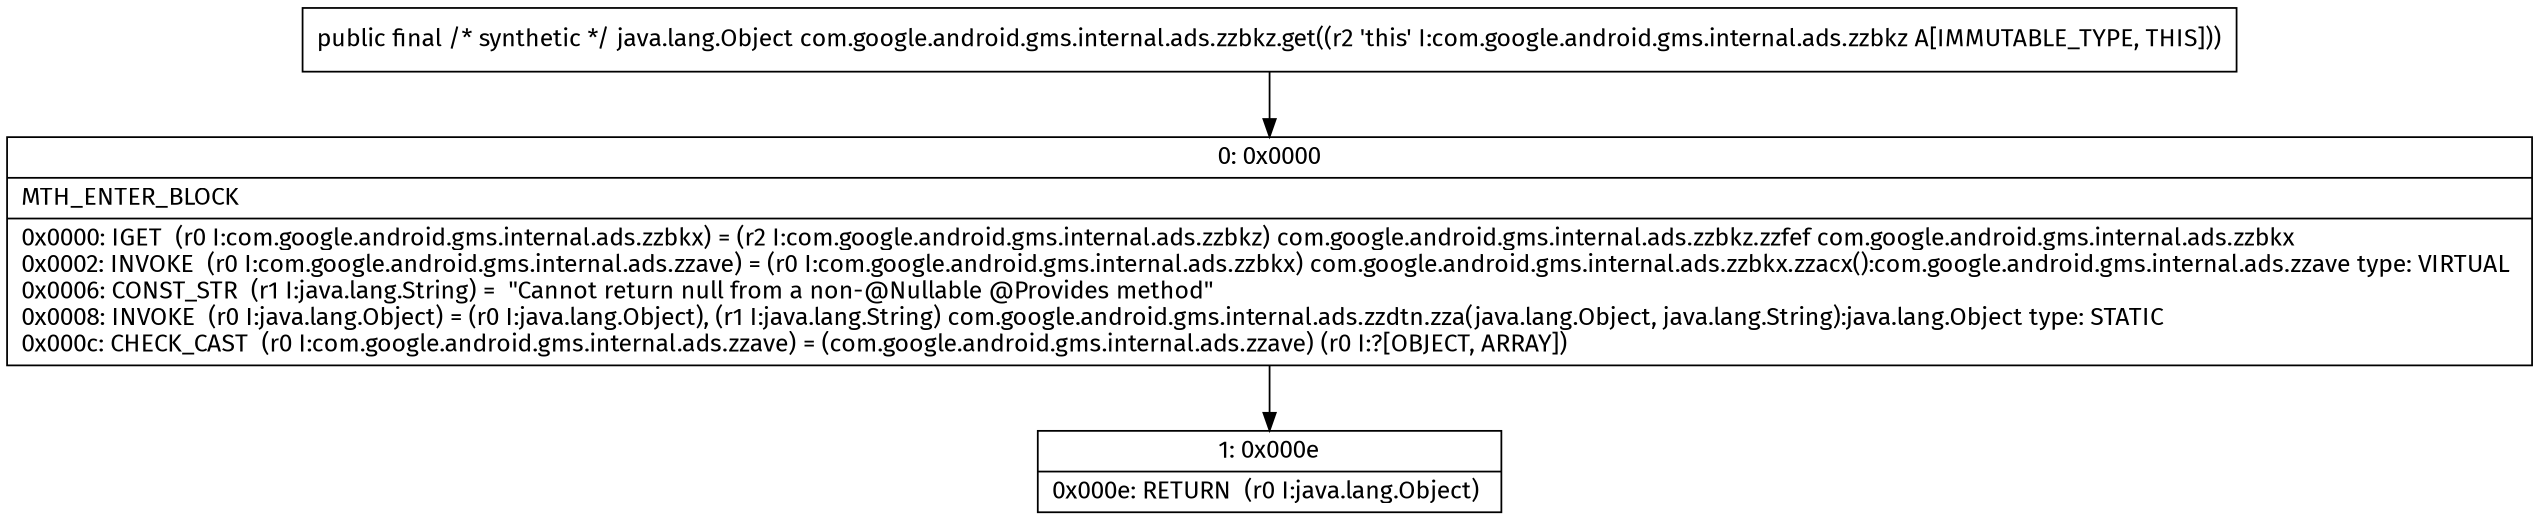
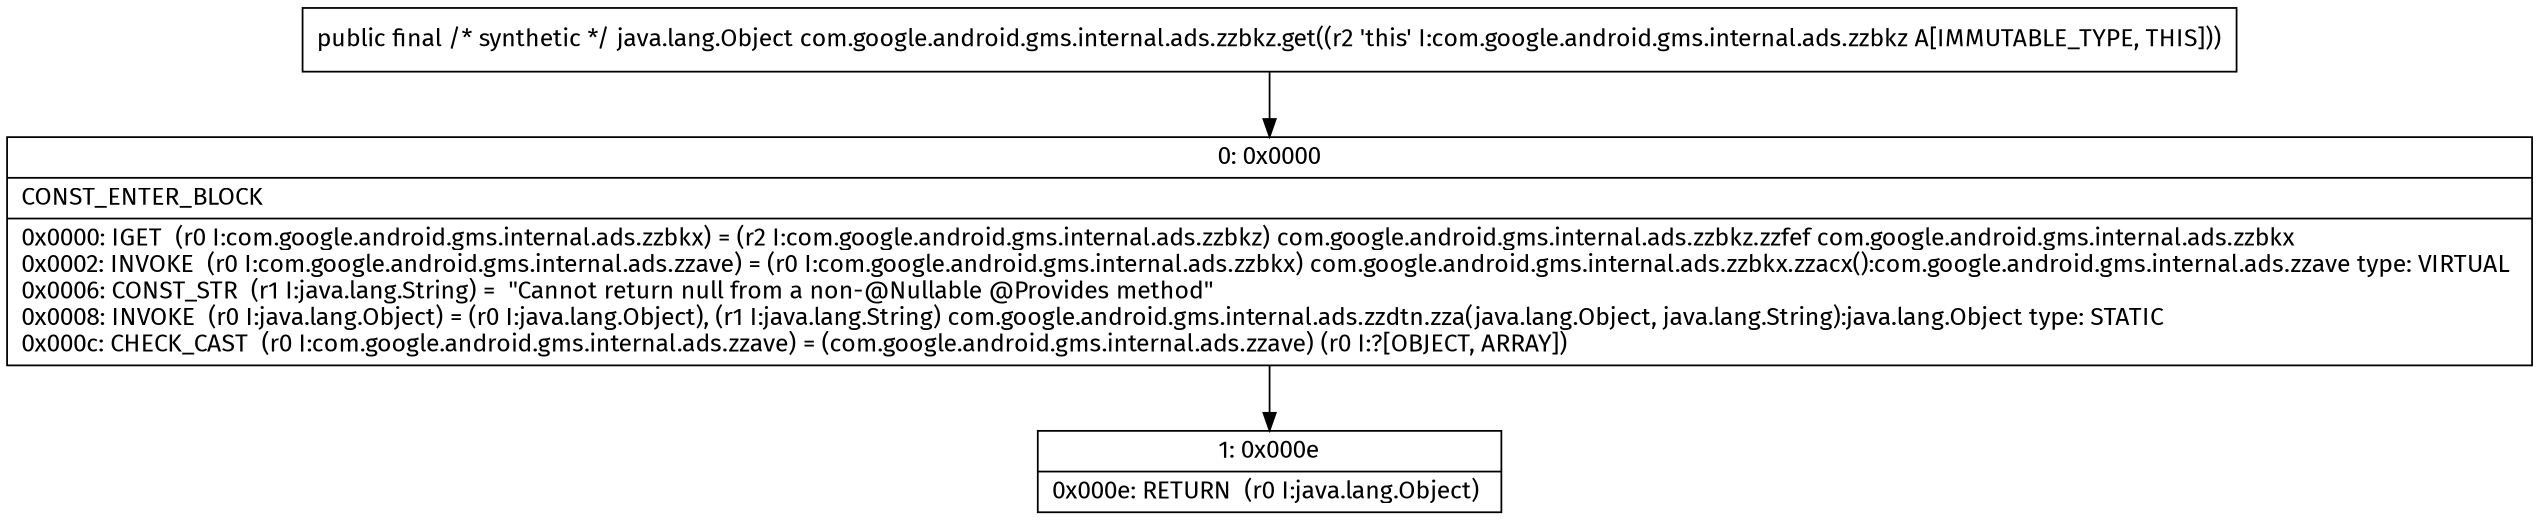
(131, 197) -> (142, 197)
